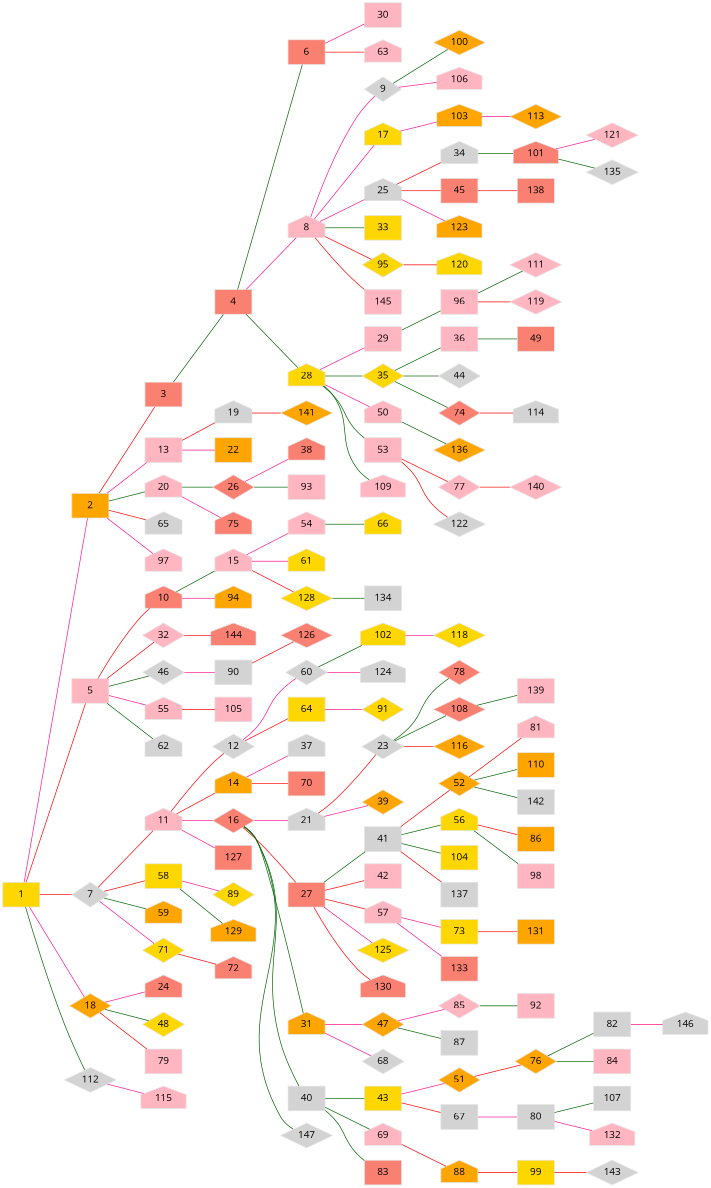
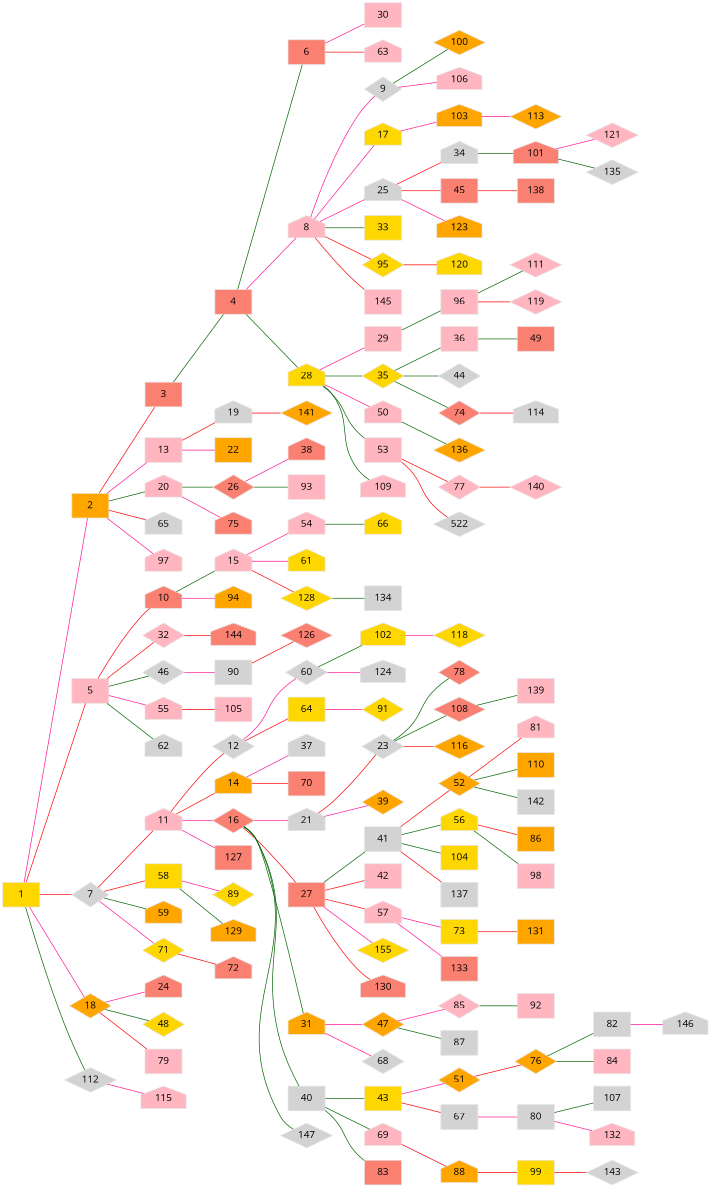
(459, 524) -> (459, 524)
(383, 950) -> (383, 950)
